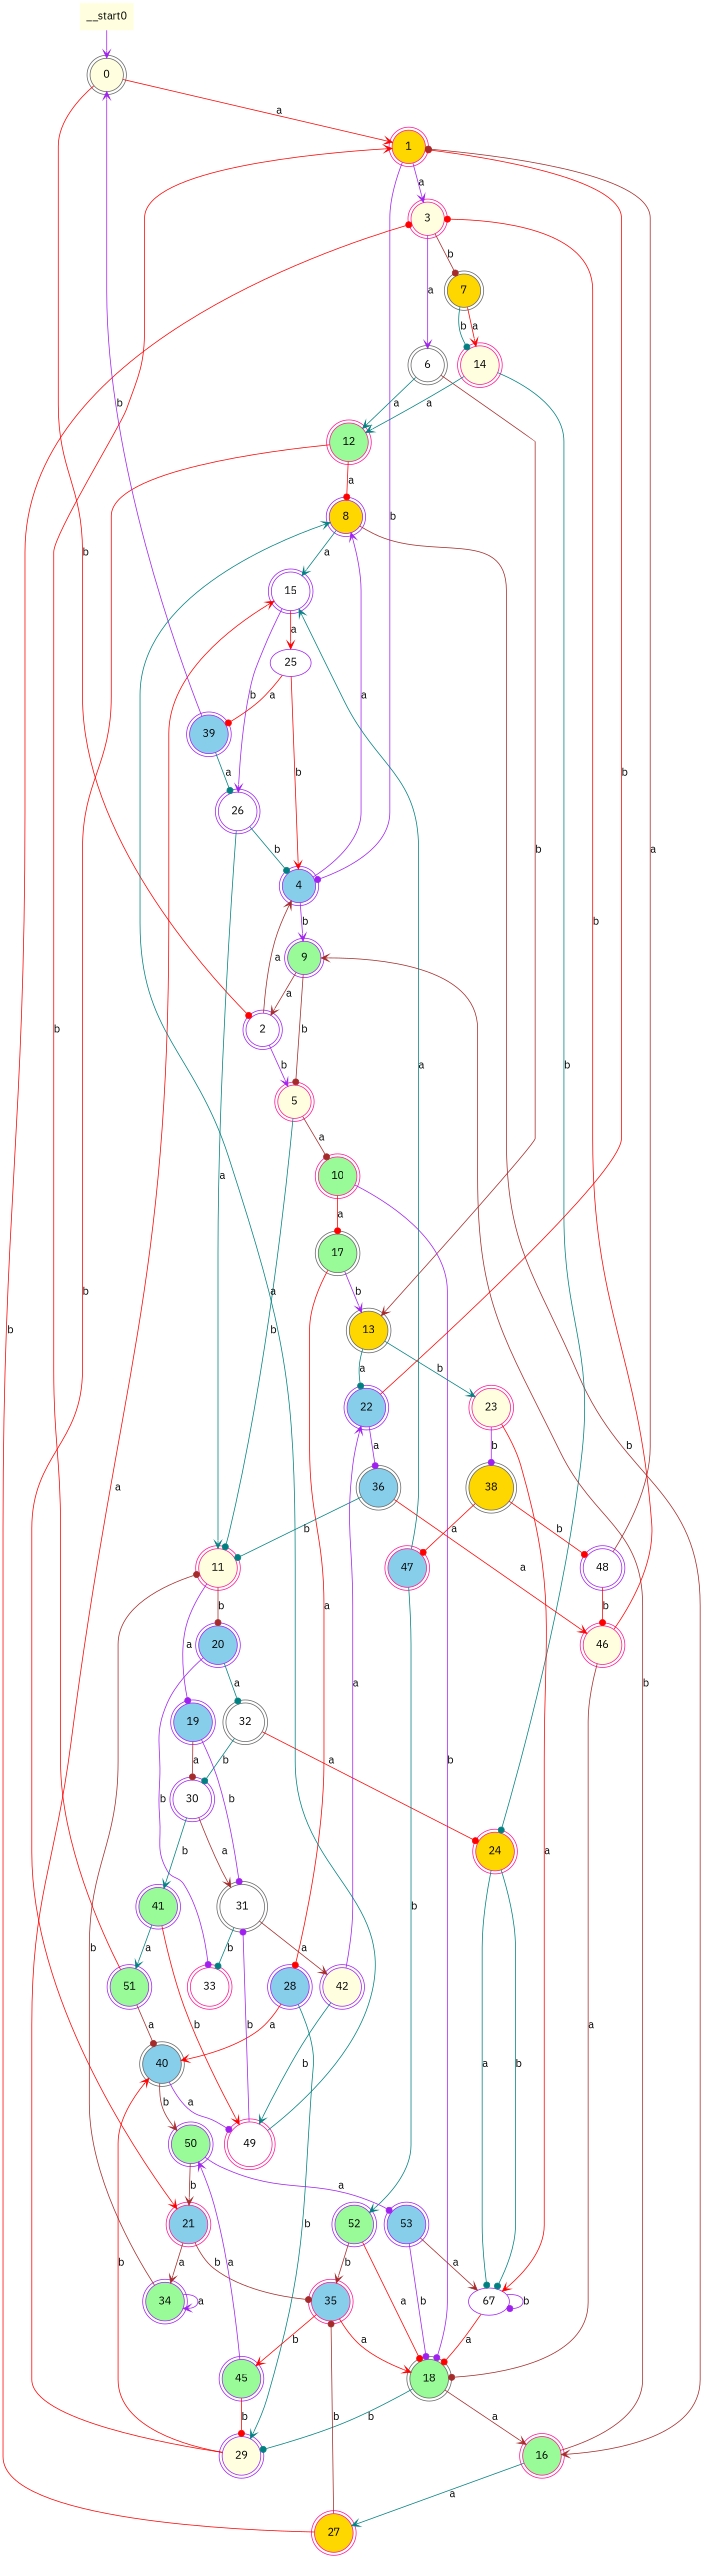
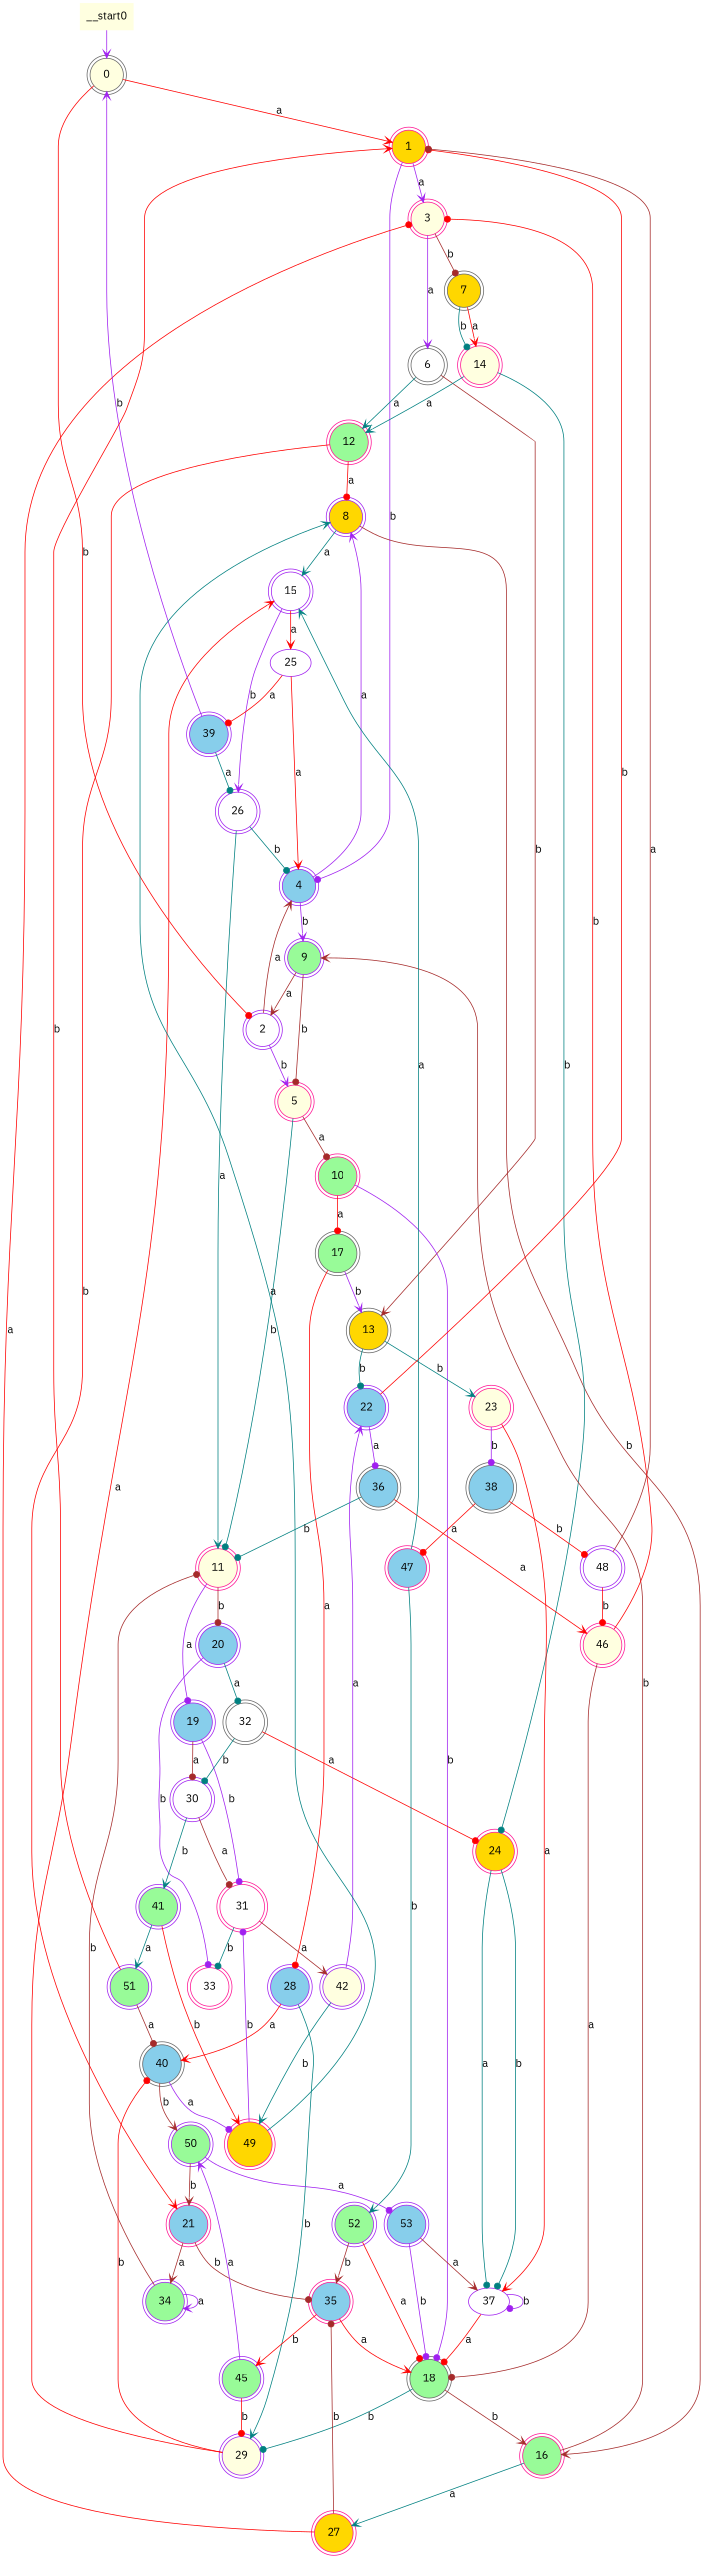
(299, 773) -> (299, 773)
(11, 1331) -> (11, 1331)
(363, 1369) -> (363, 1369)
(491, 1488) -> (491, 1488)
(212, 1850) -> (212, 1850)
(242, 1907) -> (242, 1907)
(250, 2144) -> (250, 2144)
(118, 2297) -> (118, 2297)
(489, 2302) -> (489, 2302)
(495, 2417) -> (495, 2417)
